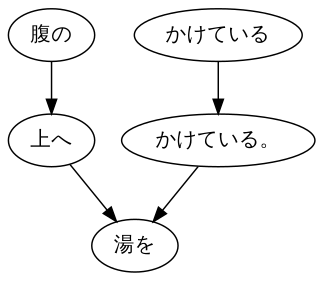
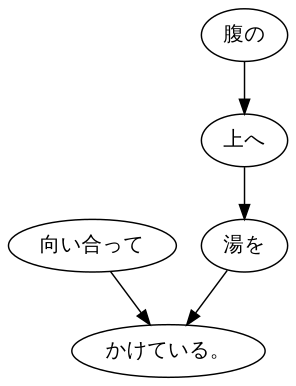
(218, 35) -> (92, 246)
(180, 189) -> (211, 292)
